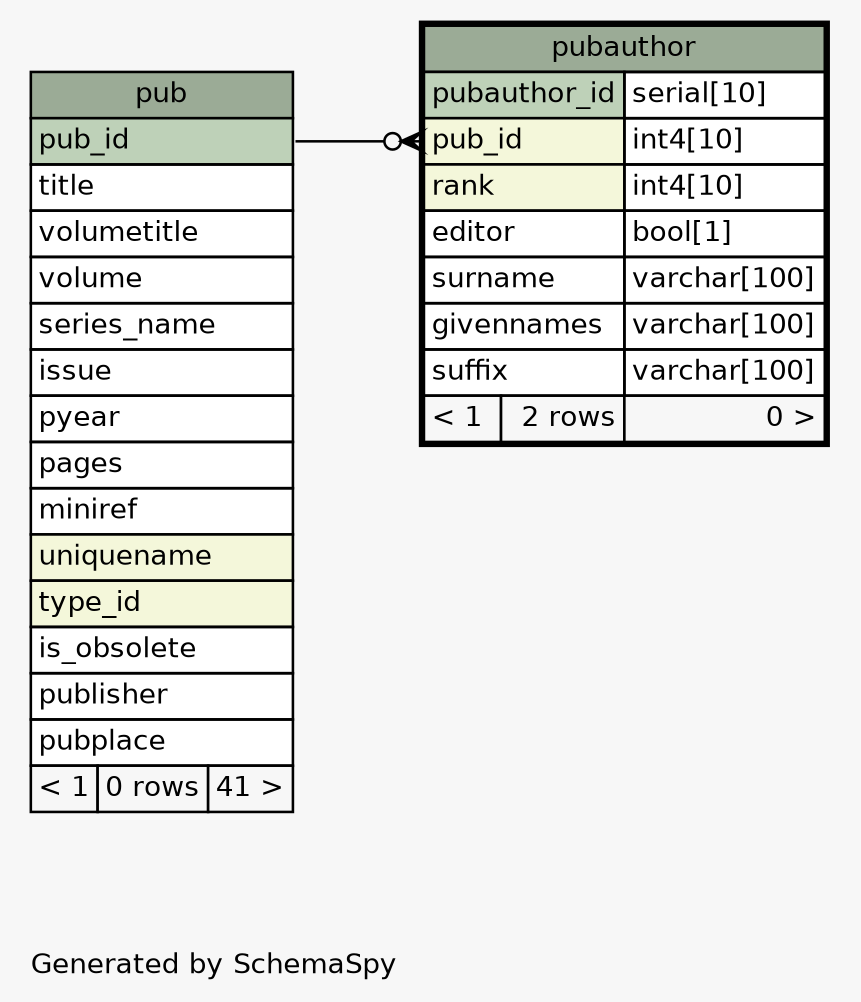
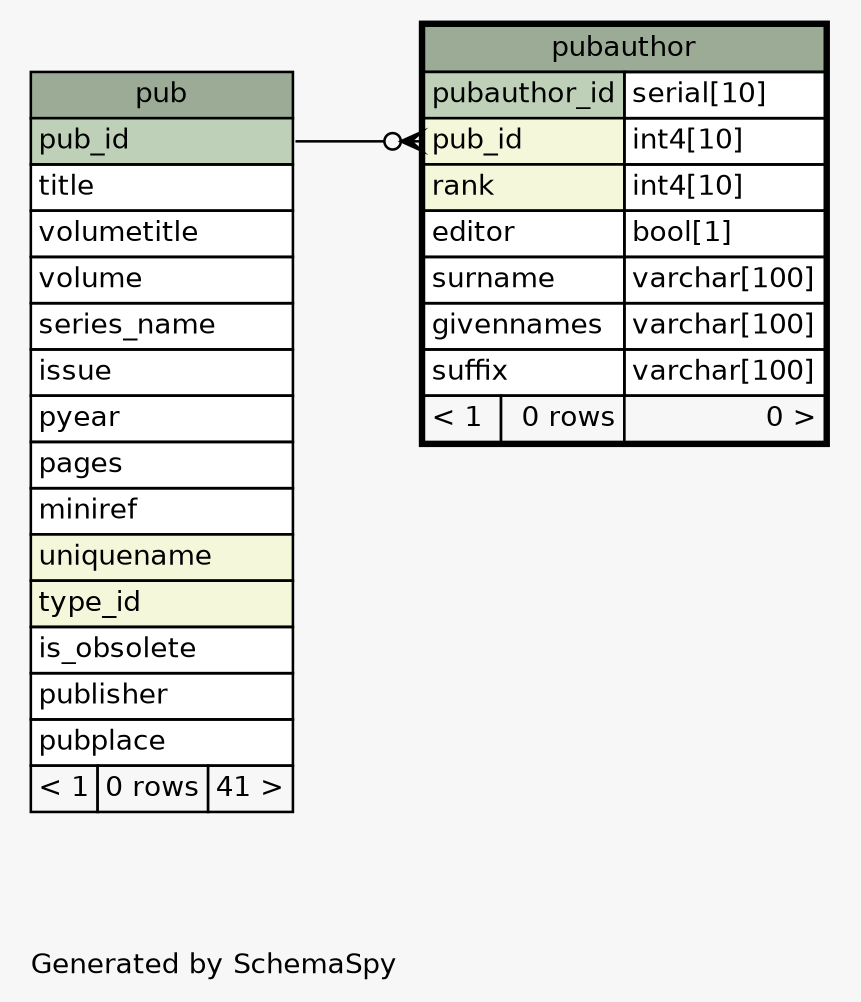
(569, 418) -> (569, 418)
